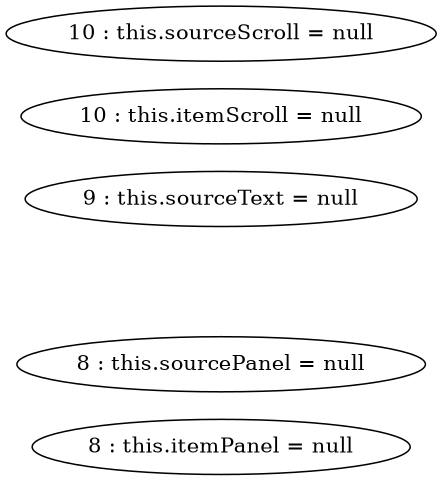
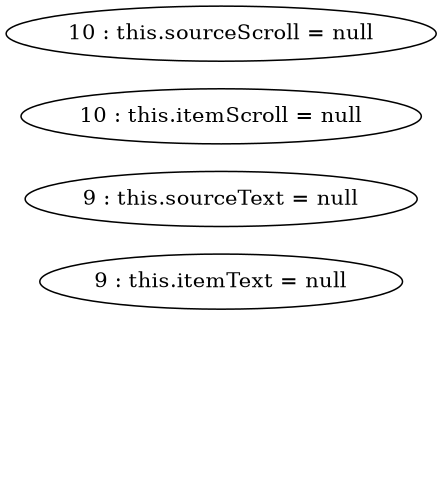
none -> (221, 282)
(221, 364) -> none
(221, 447) -> none
